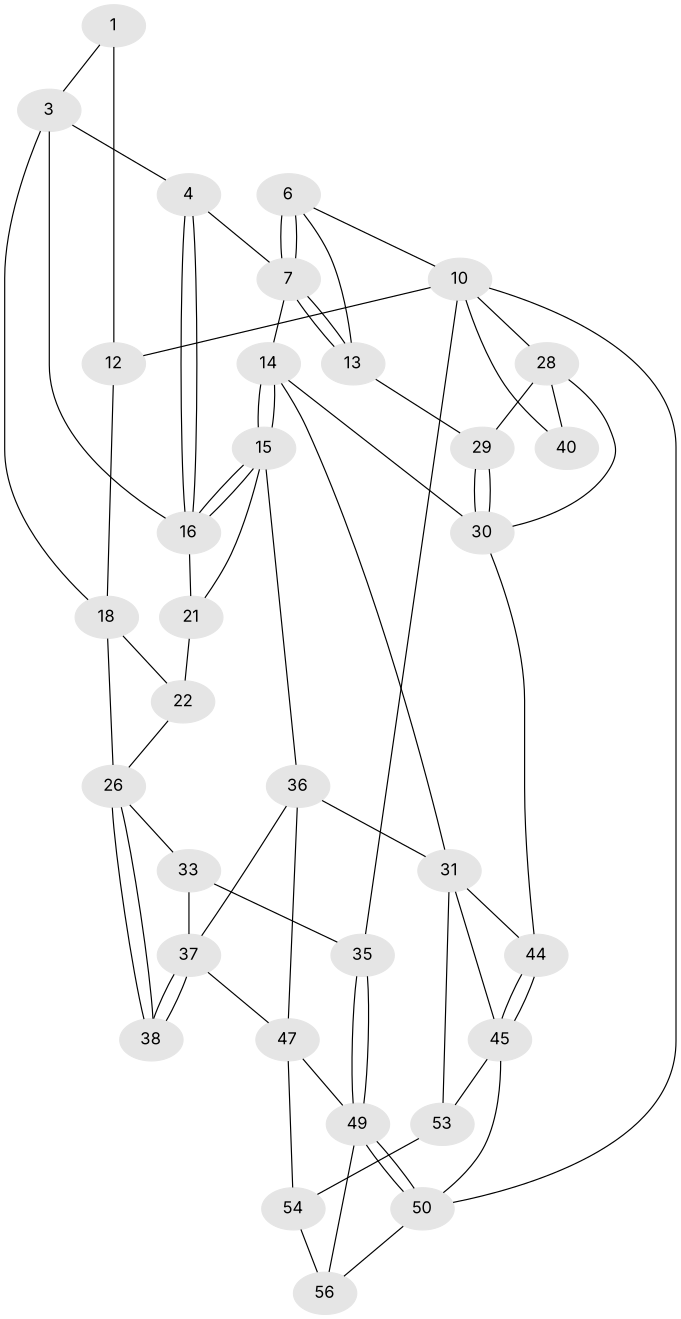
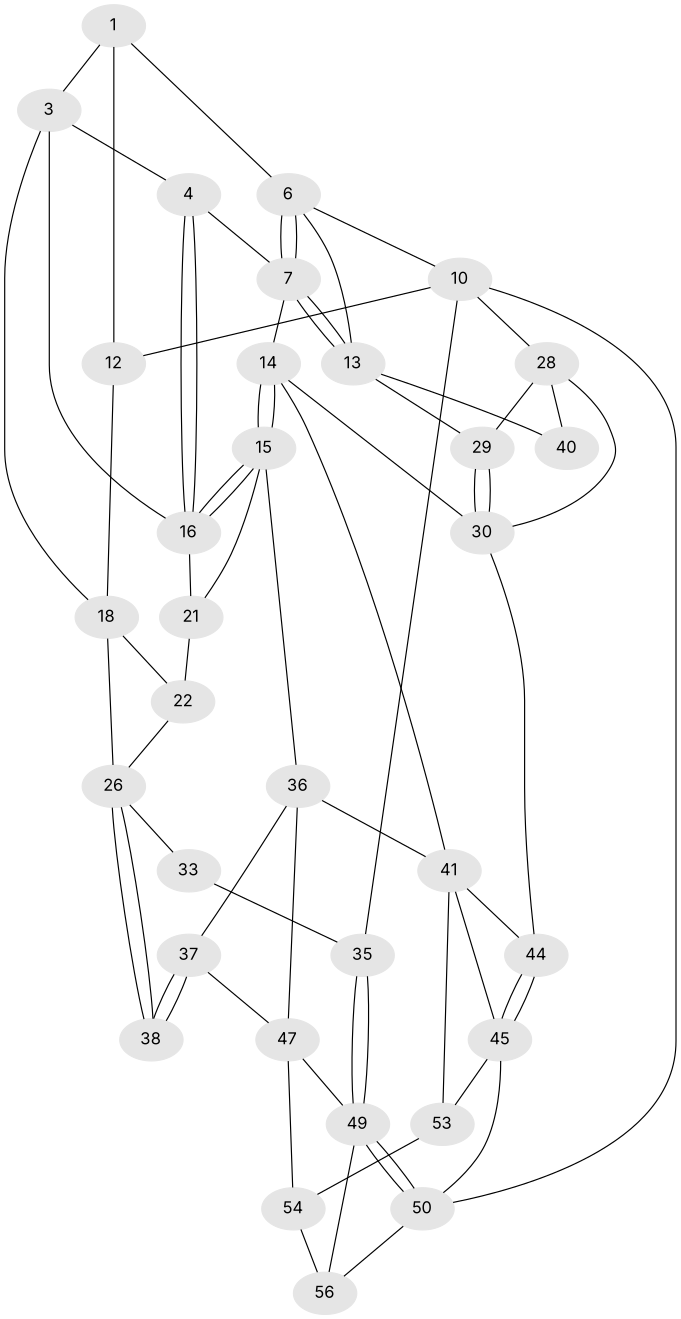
none -> (201, 110)
(497, 372) -> (462, 403)
(449, 871) -> (449, 871)
(189, 913) -> none
